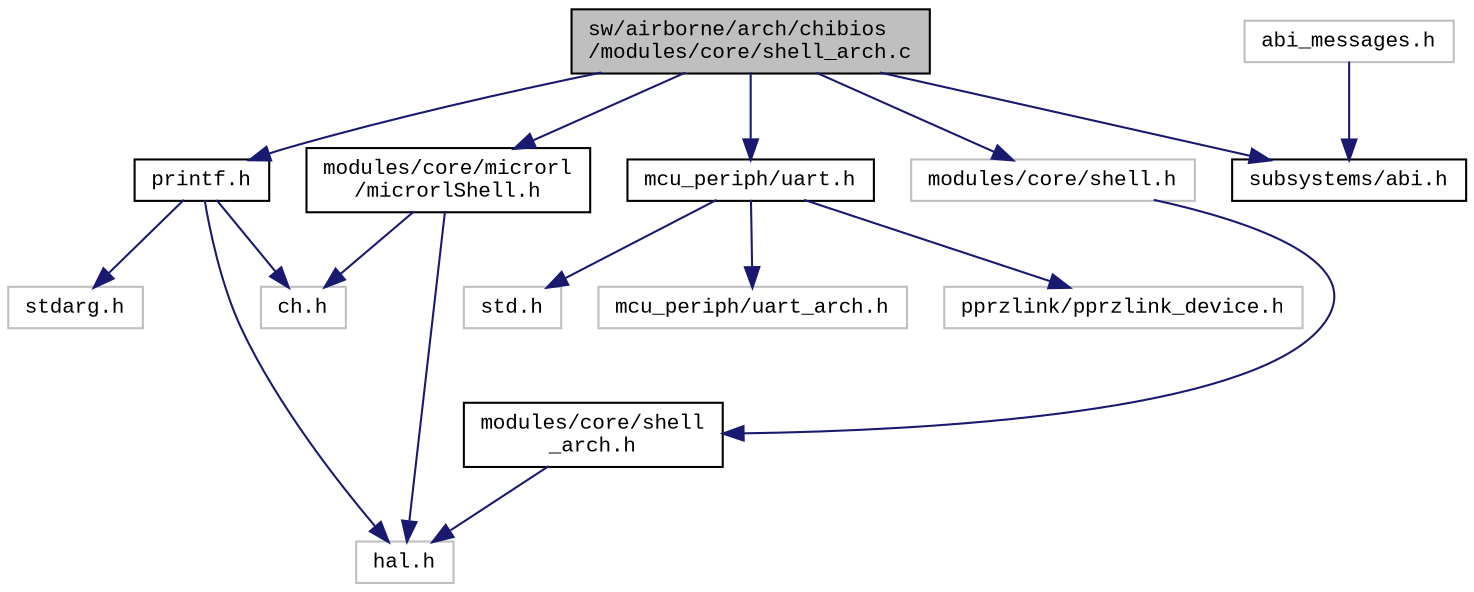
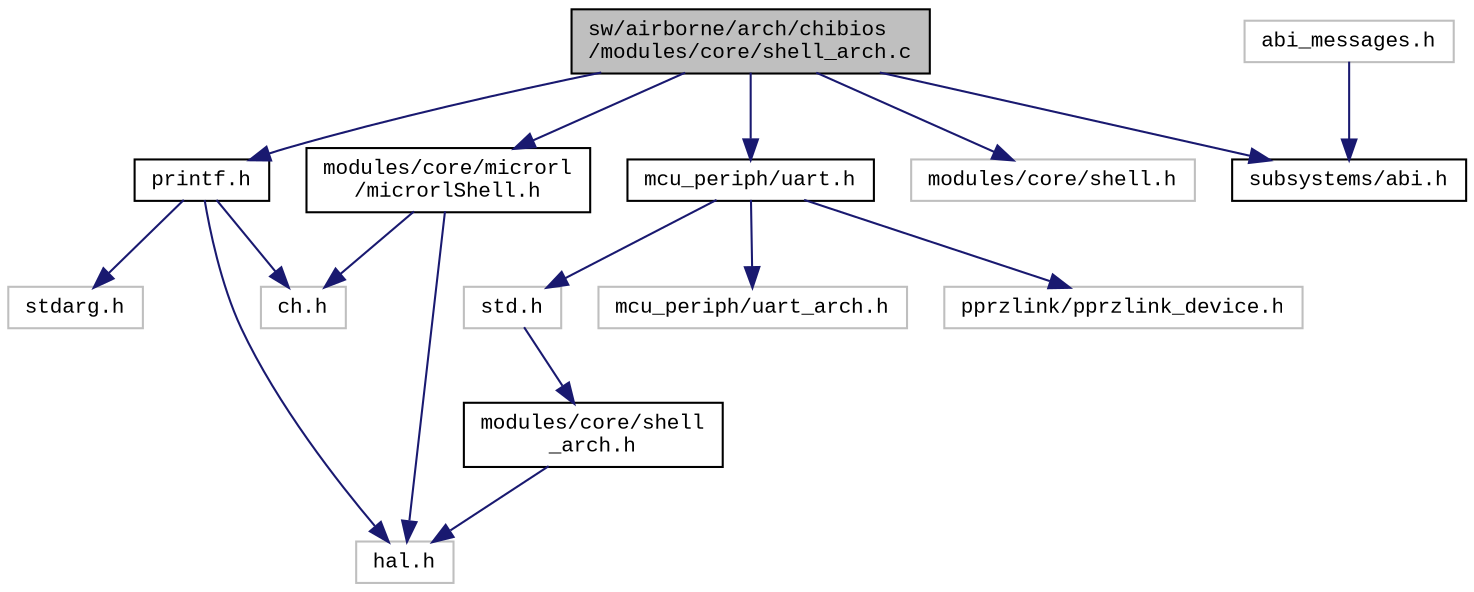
(1164, 396) -> (543, 357)
